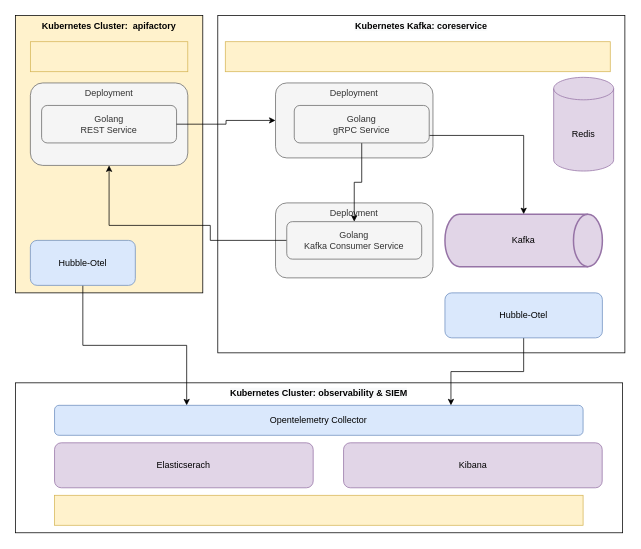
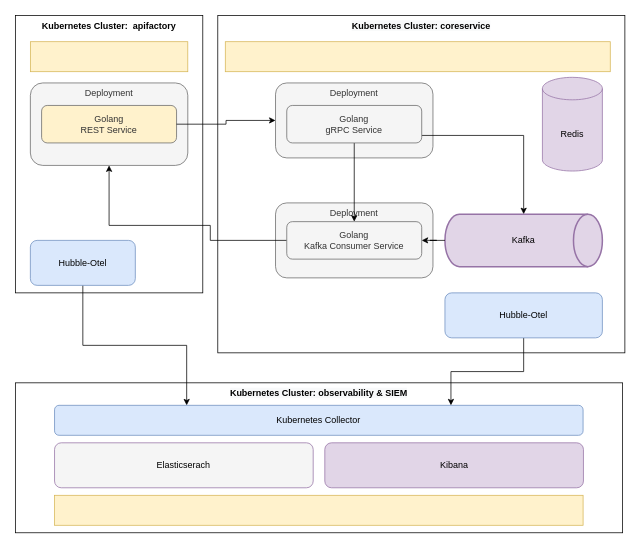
(109, 26) -> (109, 26)
(422, 26) -> (422, 26)
(109, 124) -> (109, 124)
(362, 124) -> (354, 124)
(584, 124) -> (573, 124)
none -> (430, 240)
(319, 420) -> (319, 420)
(184, 465) -> (184, 465)
(473, 465) -> (454, 465)
